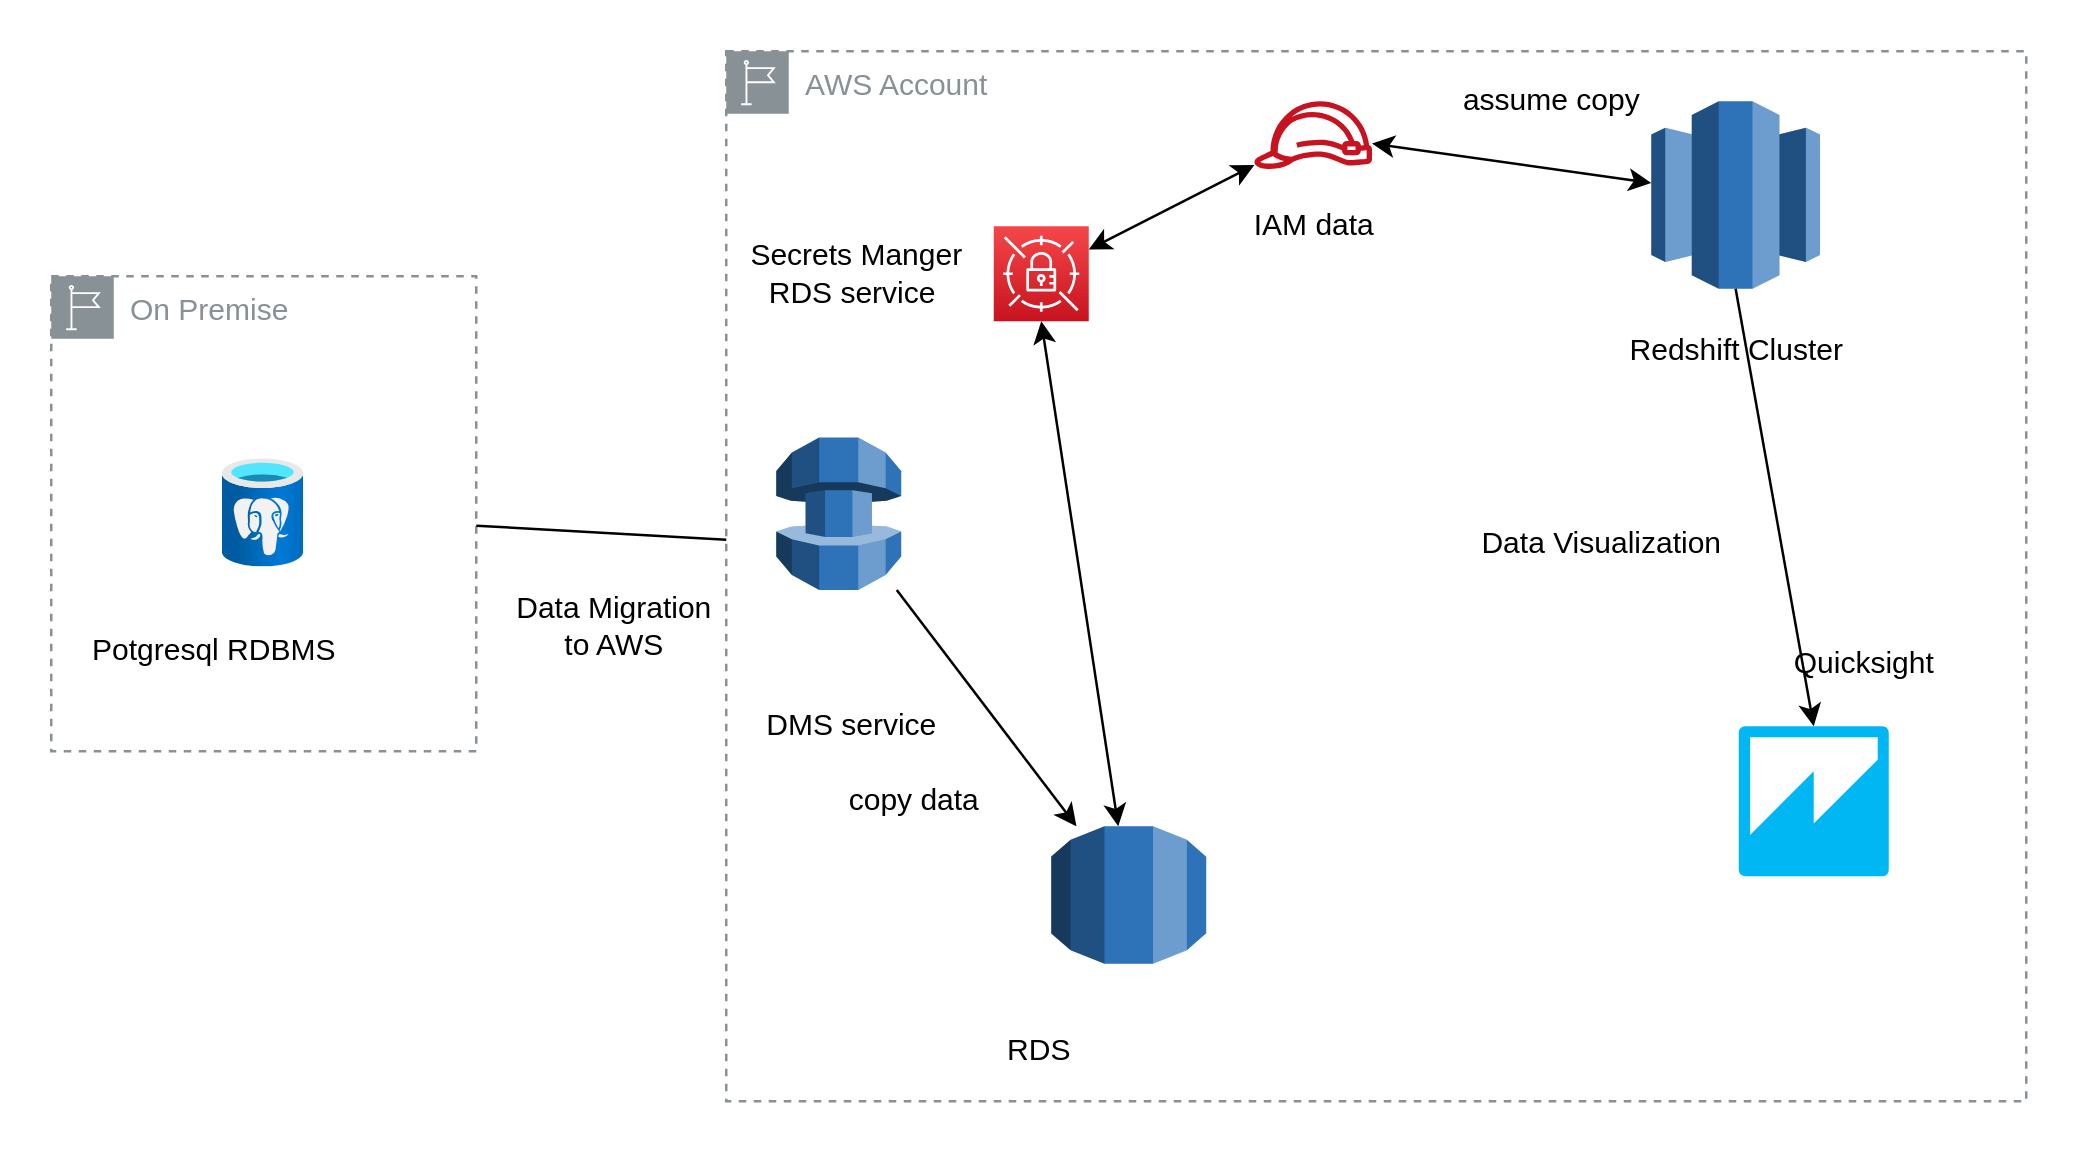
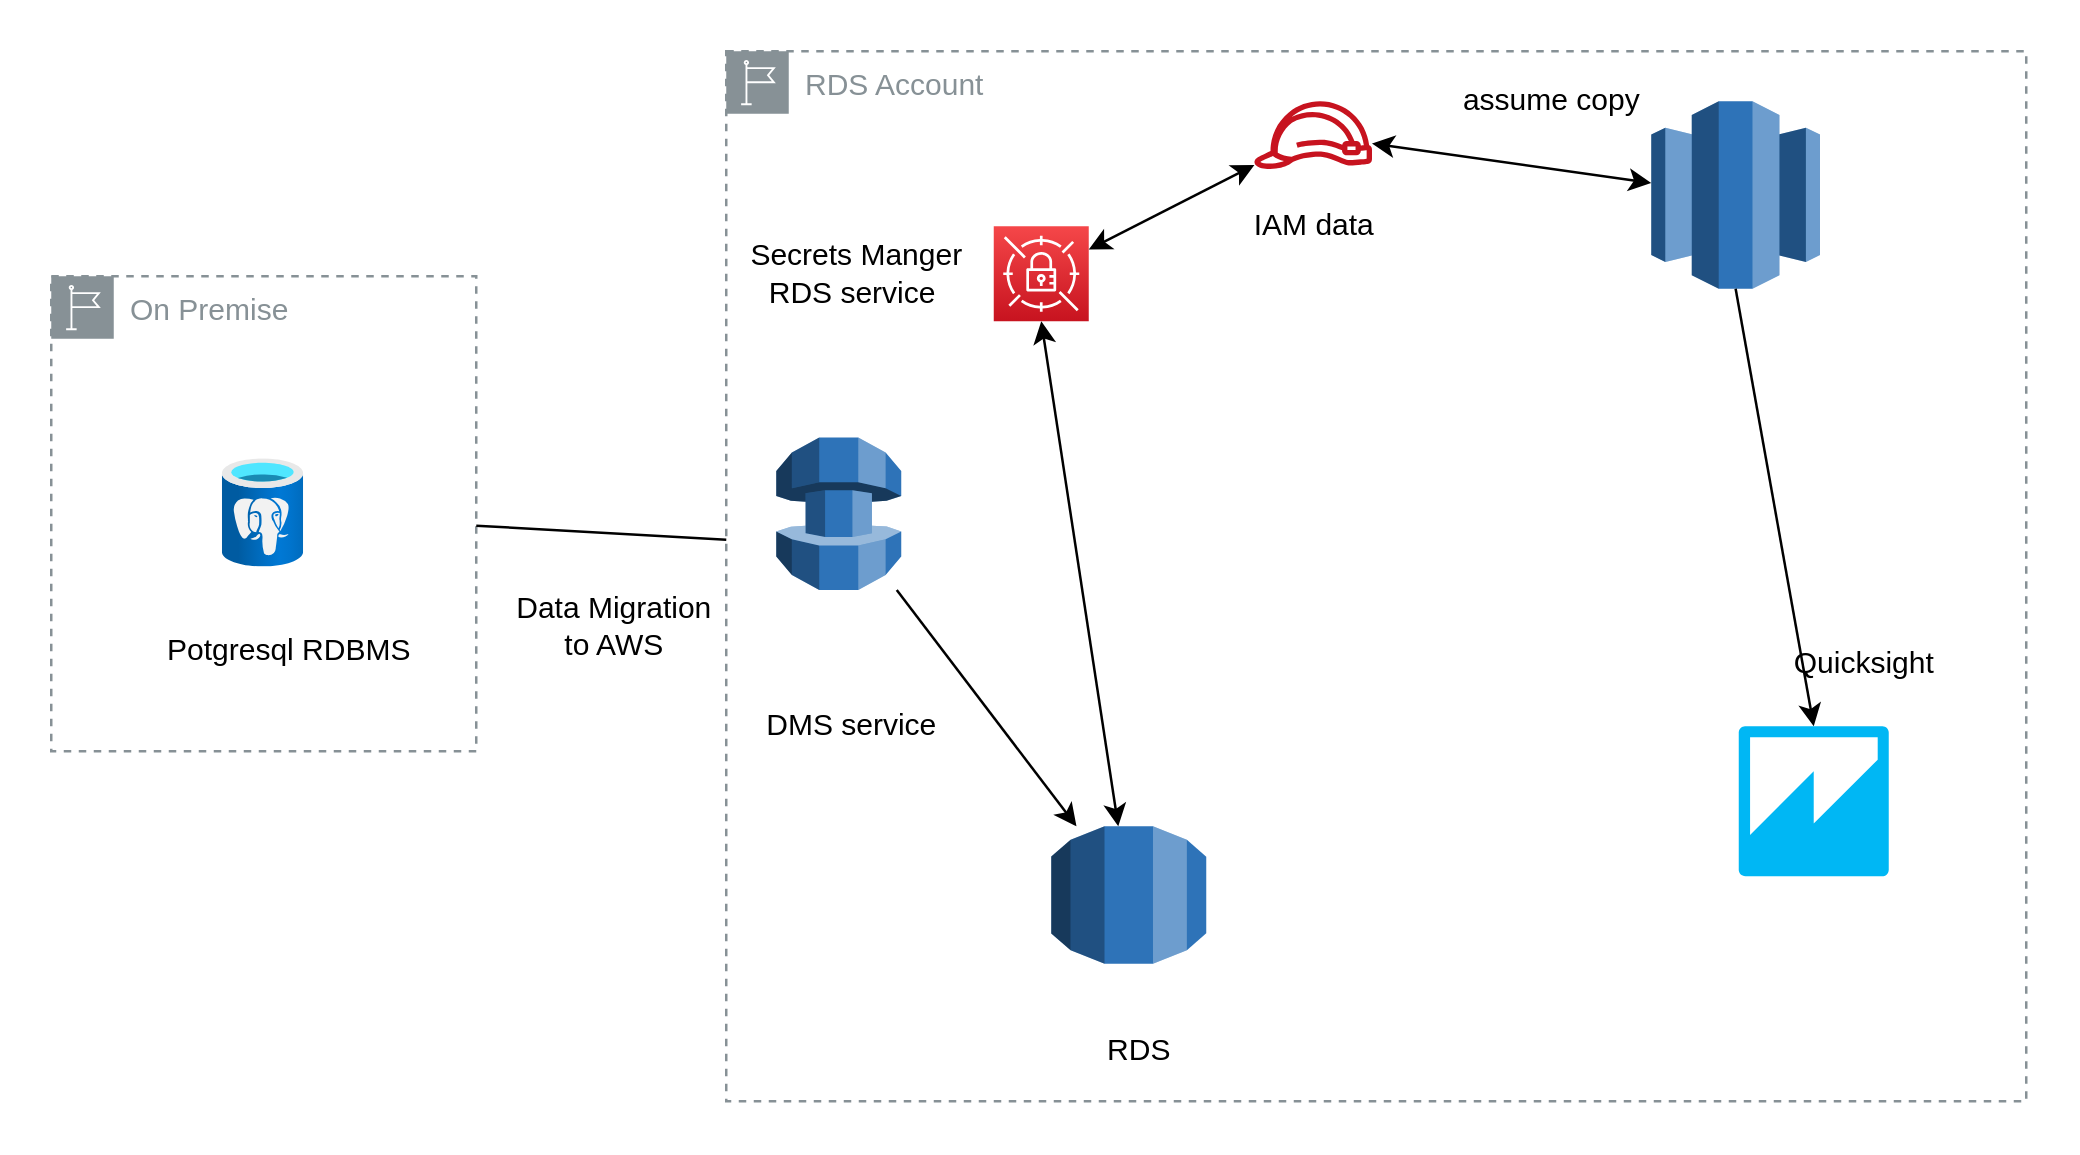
(895, 87) -> (895, 87)
(1736, 351) -> none
(1601, 543) -> none
(214, 651) -> (289, 651)
(914, 801) -> none
(1039, 1051) -> (1139, 1051)
